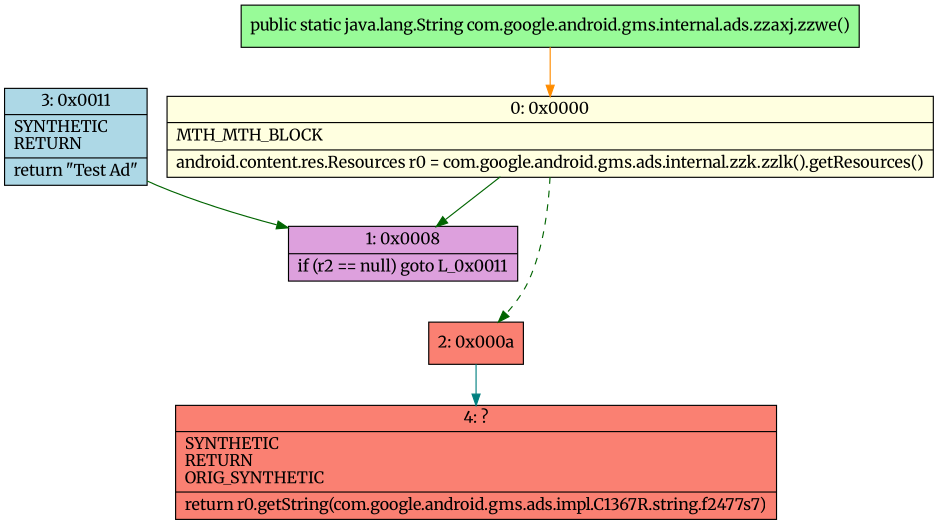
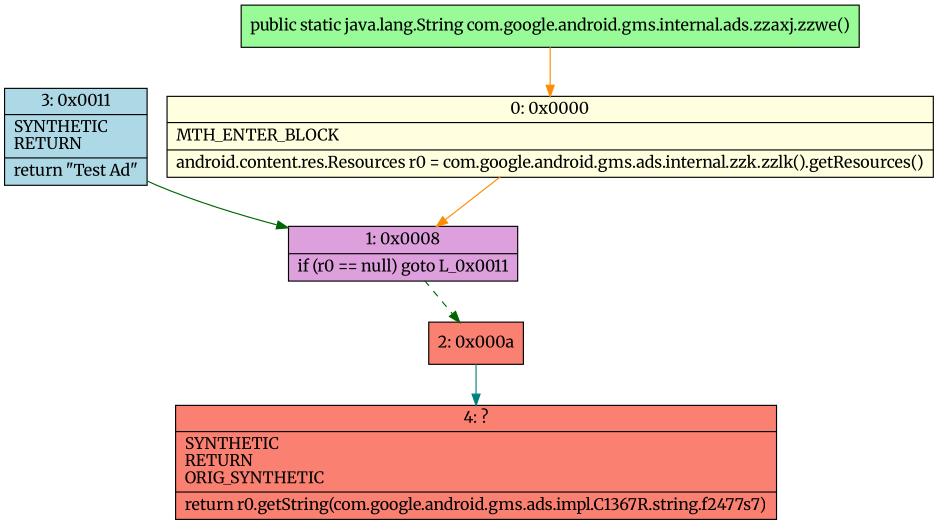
(250, 136) -> (258, 136)
(473, 198) -> (473, 198)
(540, 249) -> (438, 297)
(403, 267) -> (403, 267)
